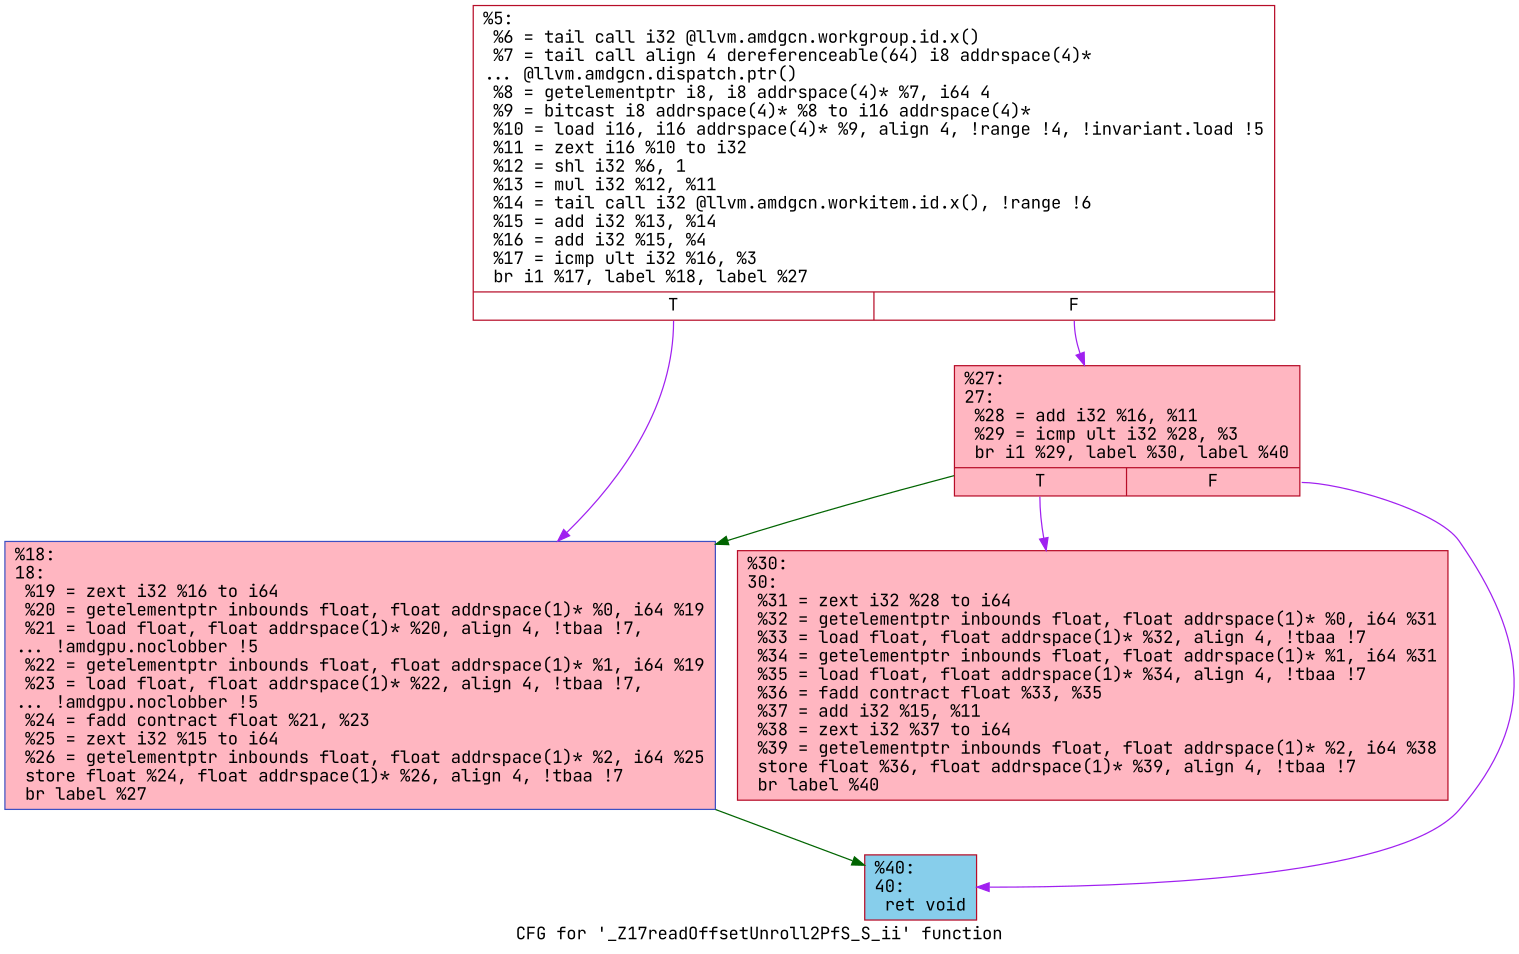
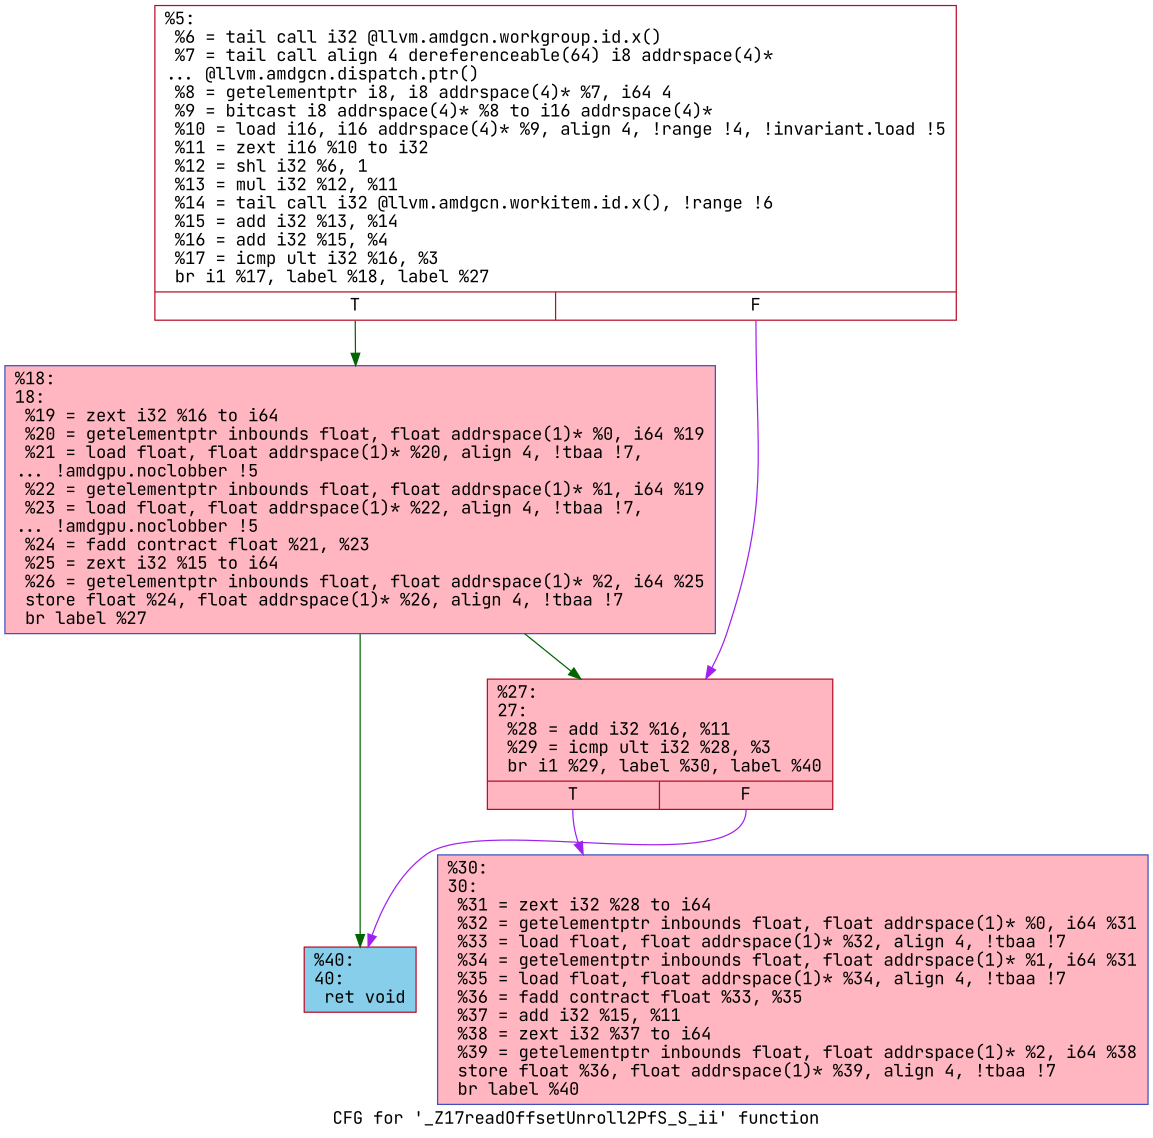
(642, 437) -> (355, 337)
(841, 507) -> (548, 652)
(1093, 675) -> (793, 980)
